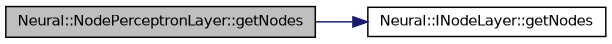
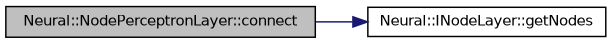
(161, 22) -> (161, 22)
